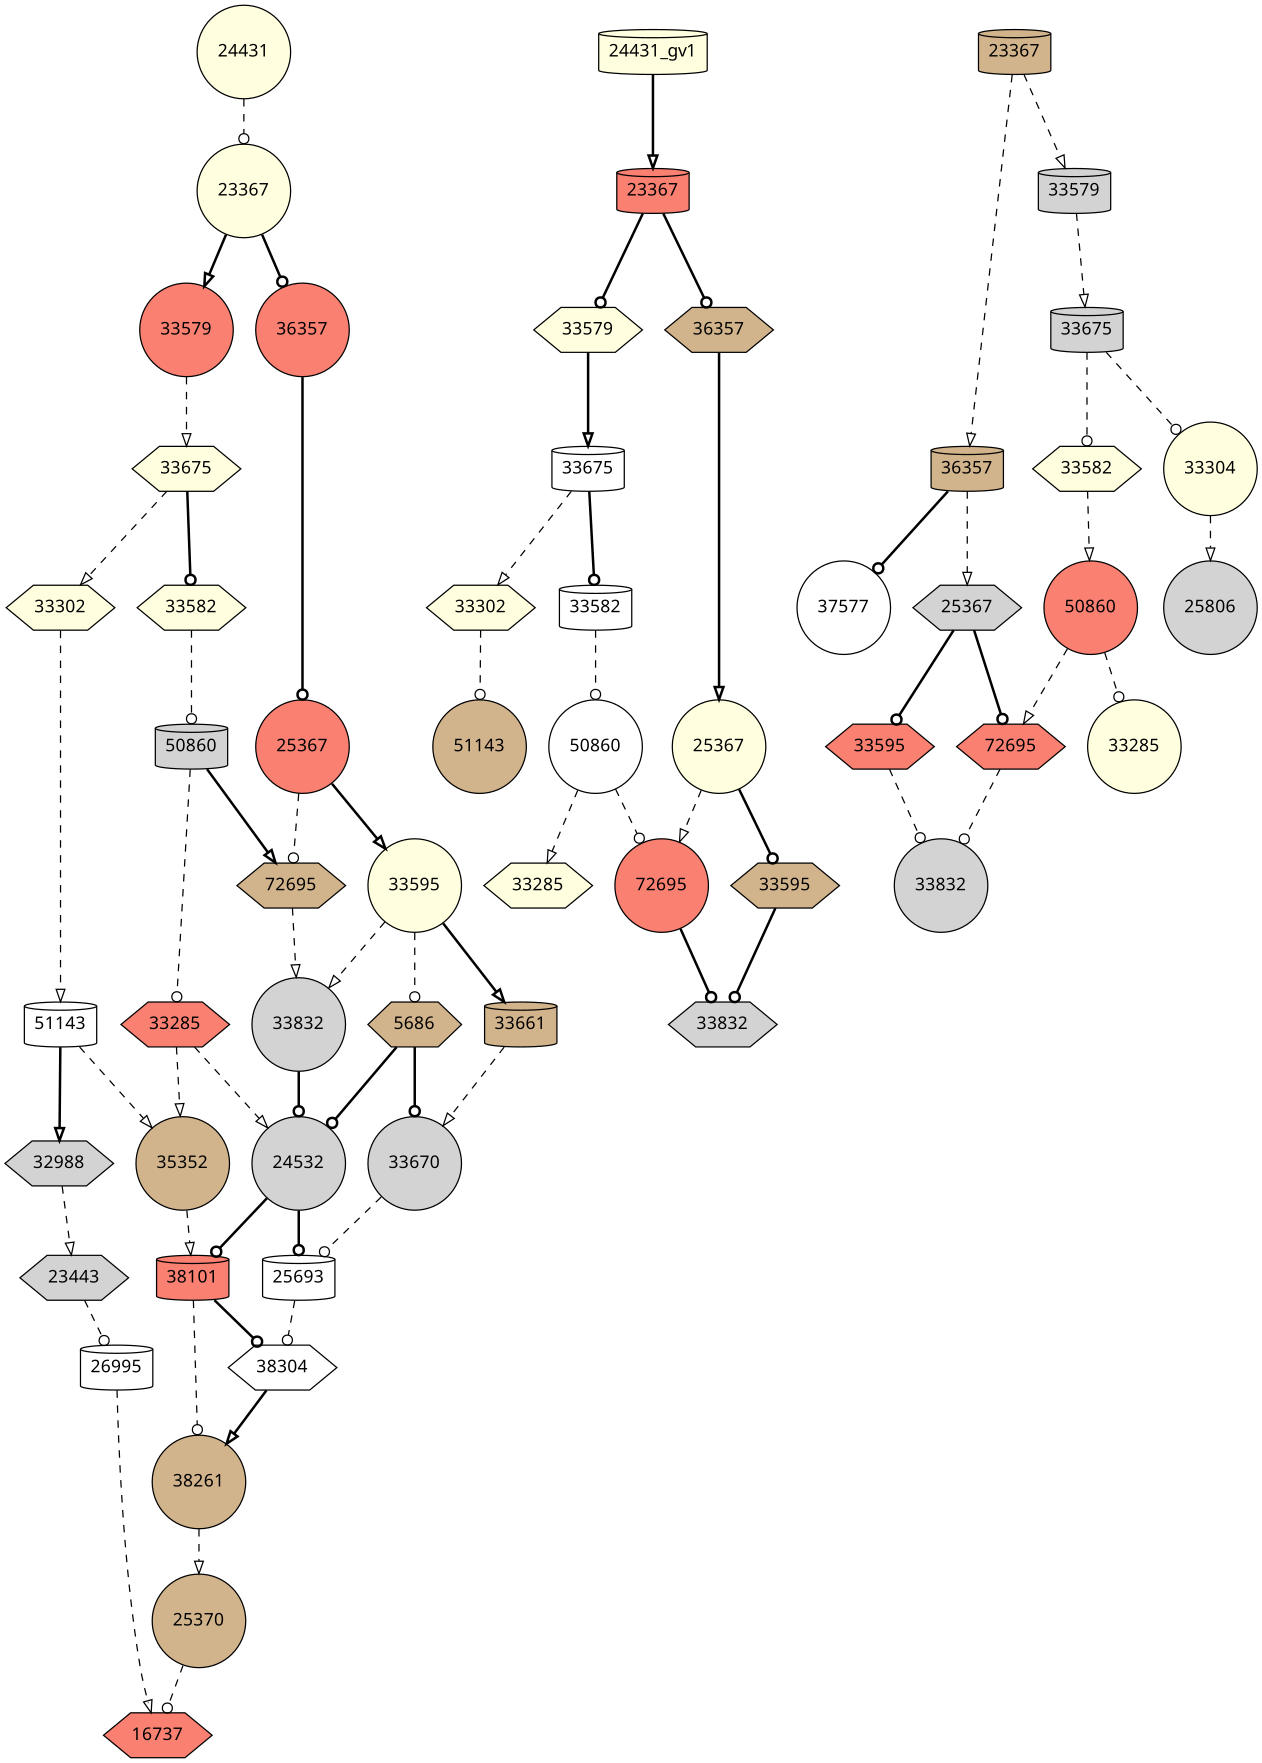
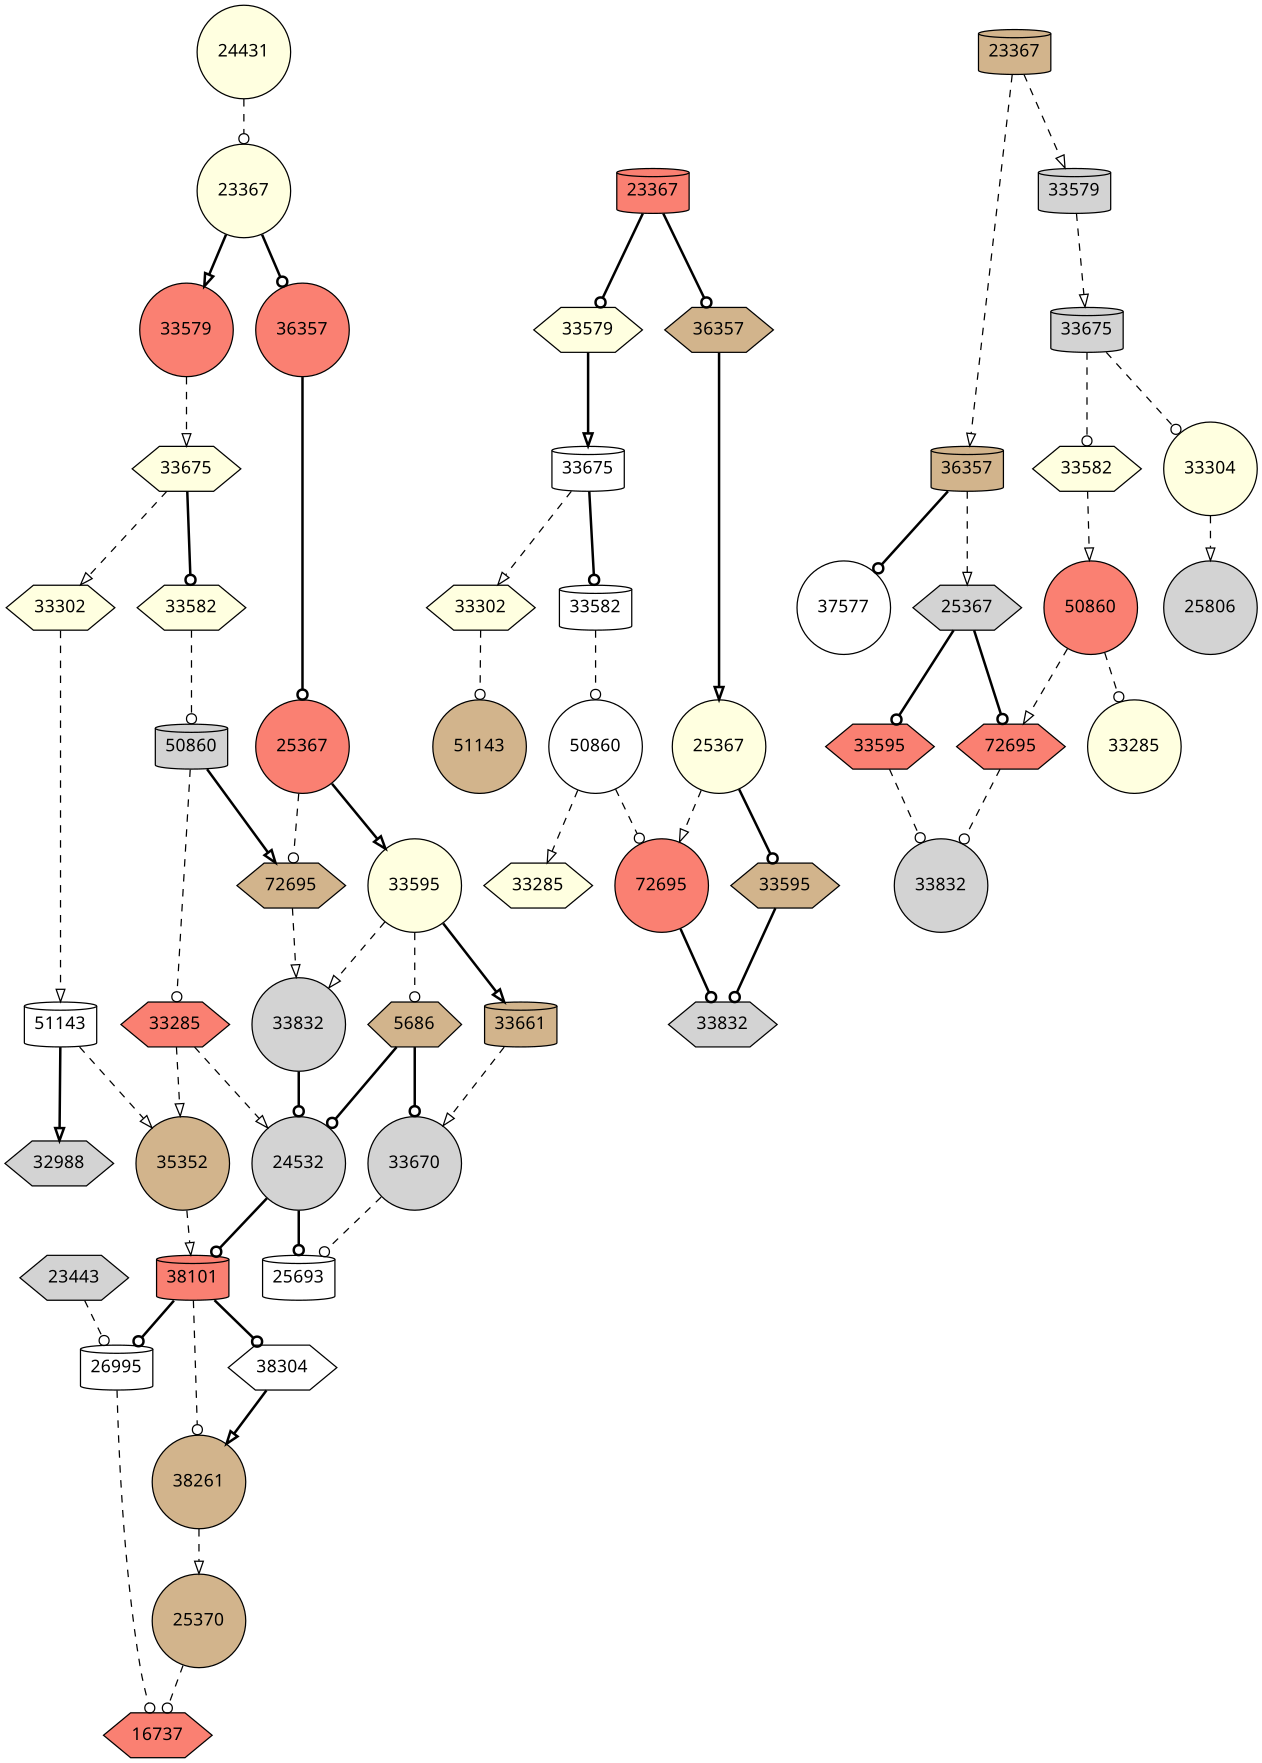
(653, 52) -> none
(66, 1214) -> none
(292, 1318) -> none
none -> (158, 1319)
(126, 1548) -> (126, 1548)
